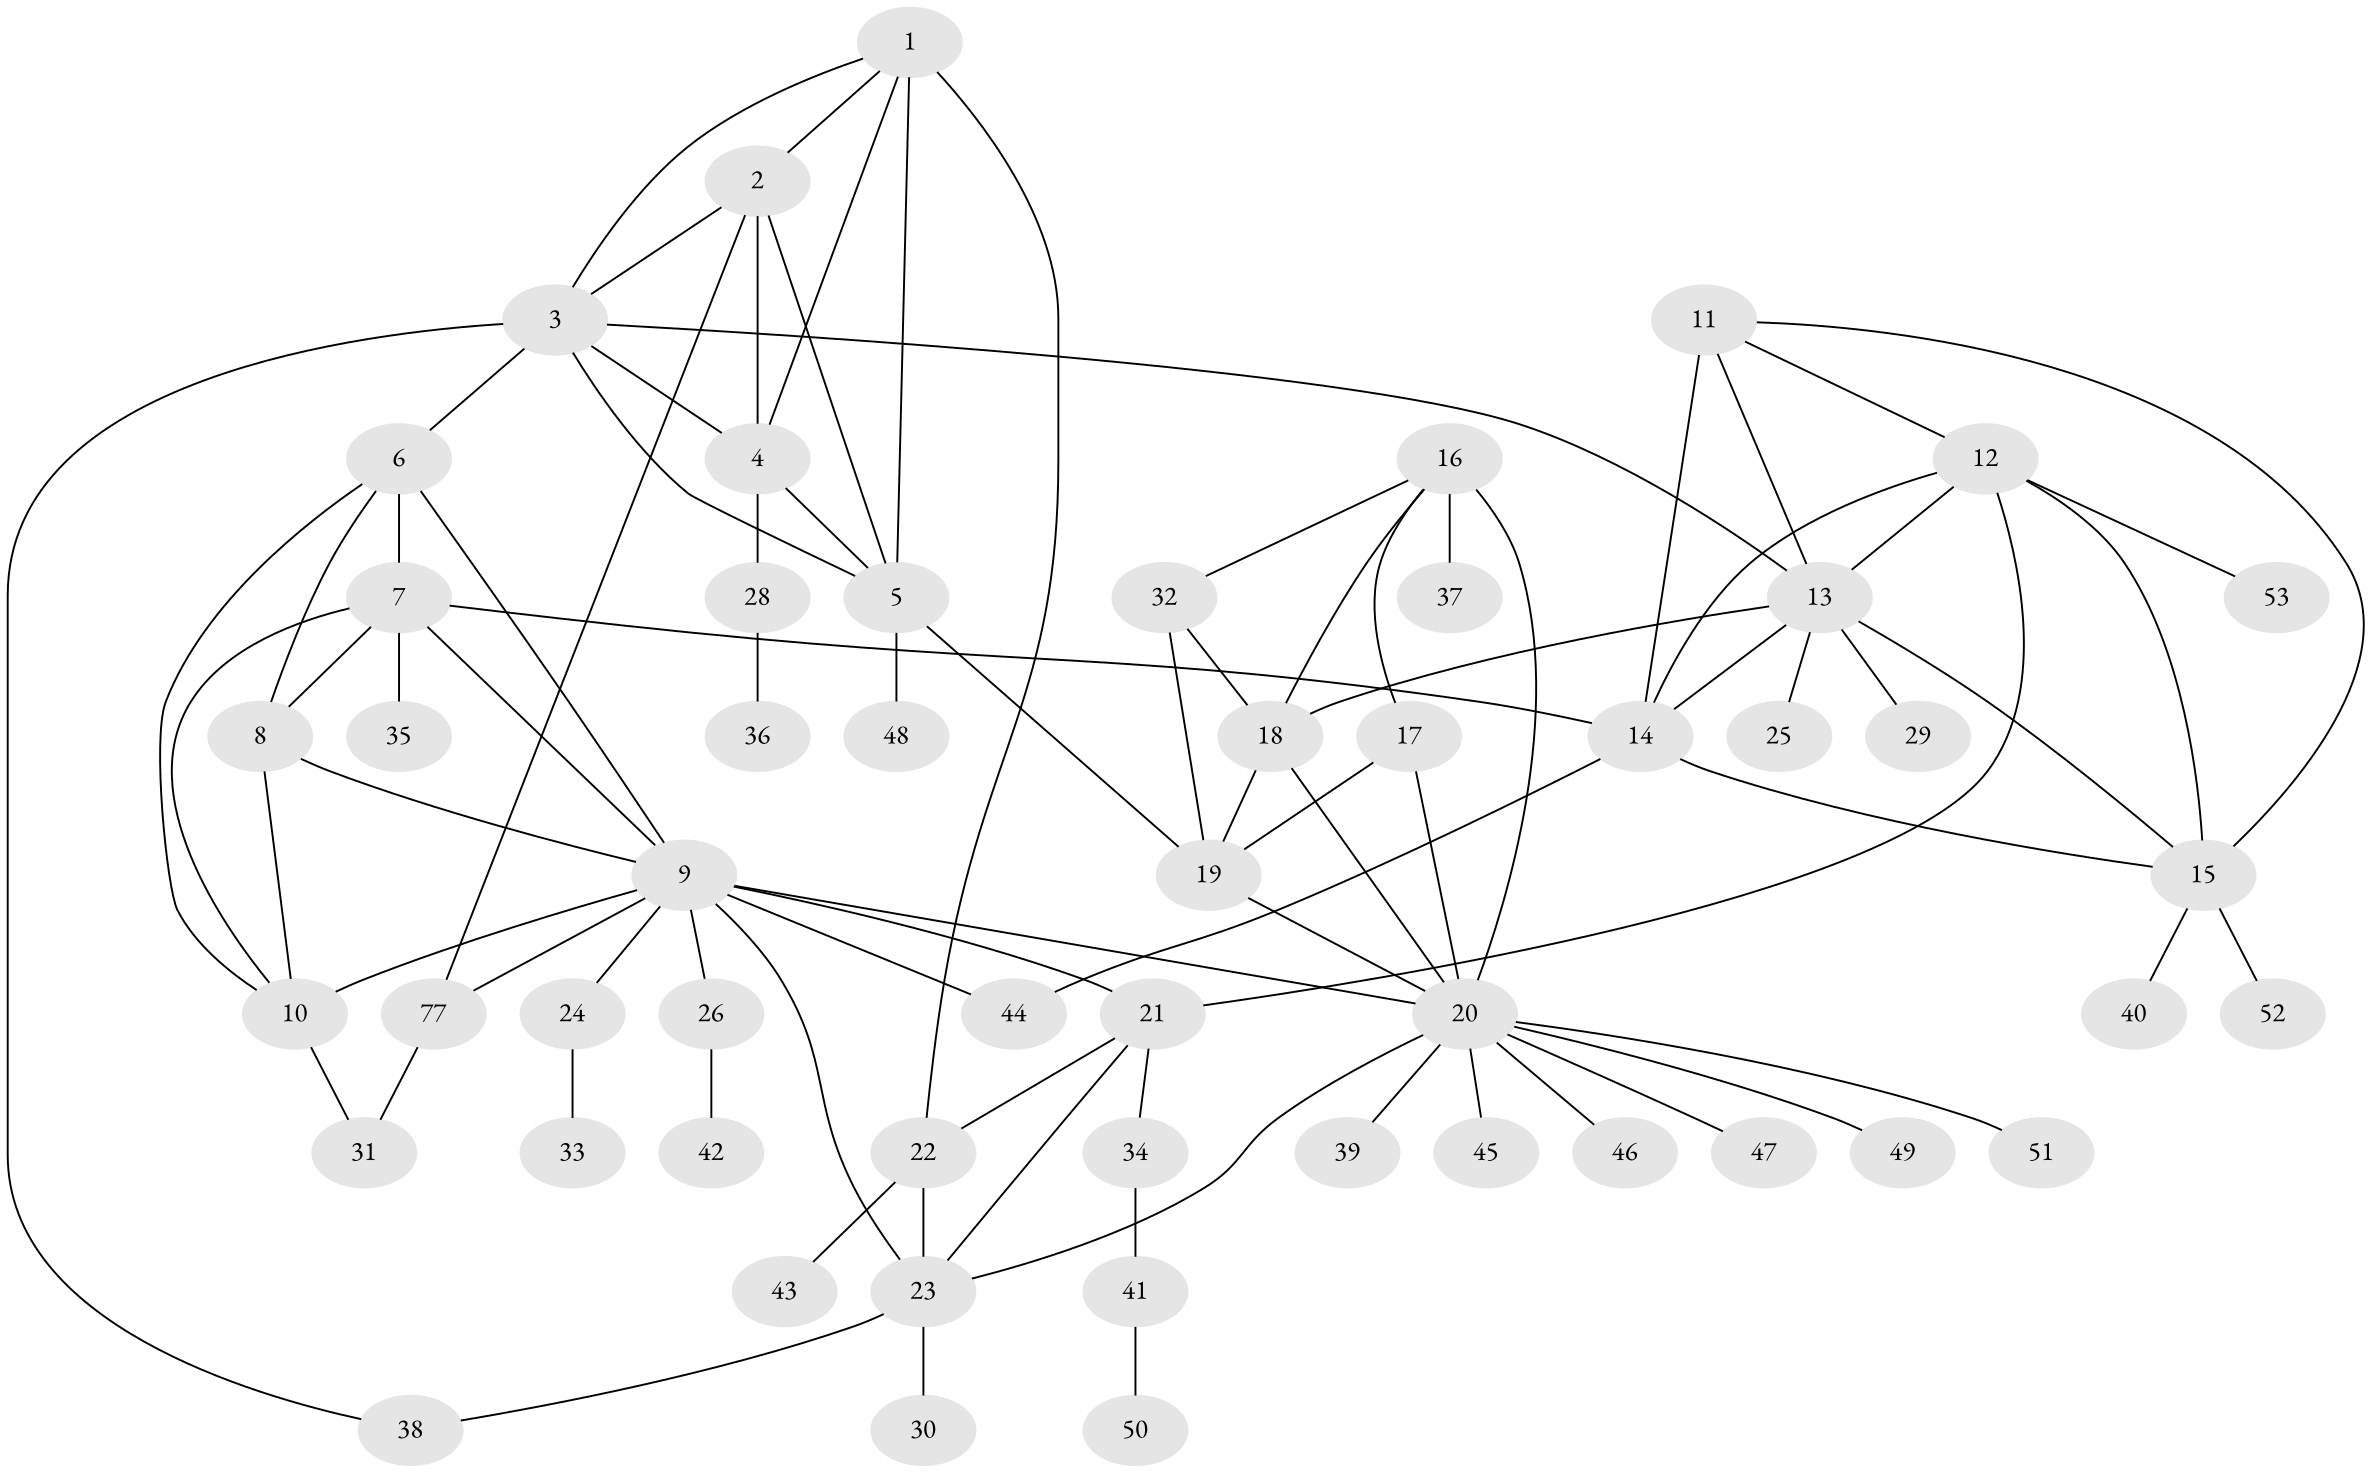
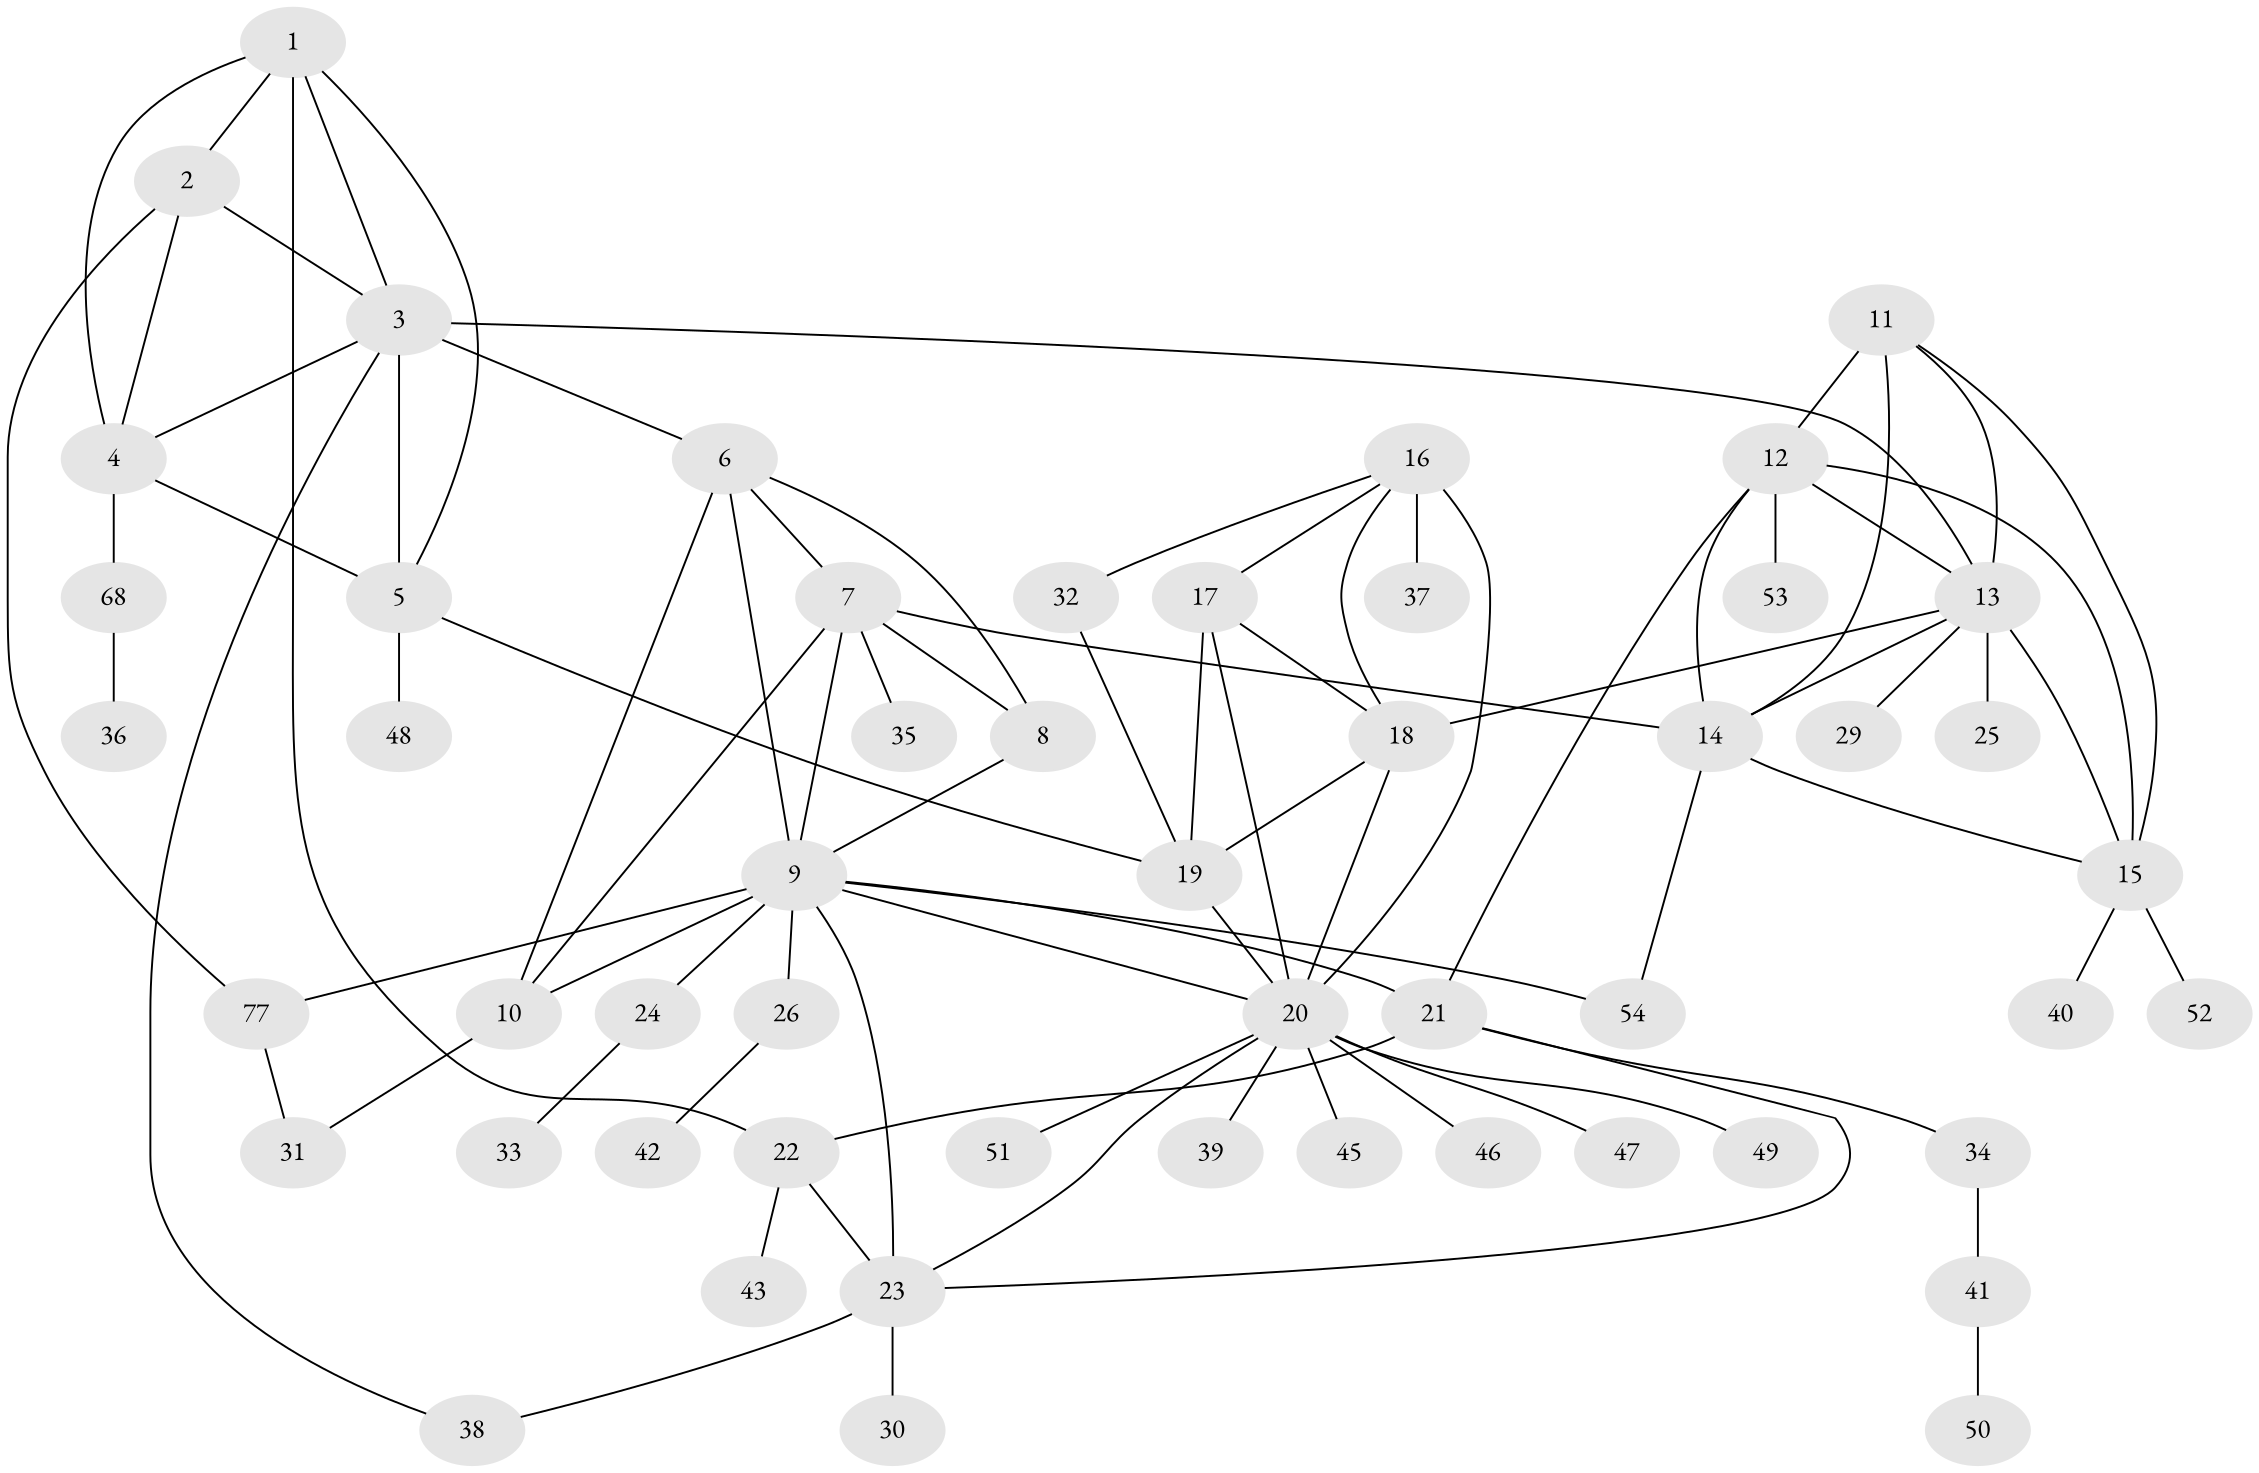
(827, 389) -> none
(758, 598) -> (114, 598)
(1210, 657) -> (1300, 665)
(278, 875) -> none
(1014, 1014) -> (1633, 1014)
